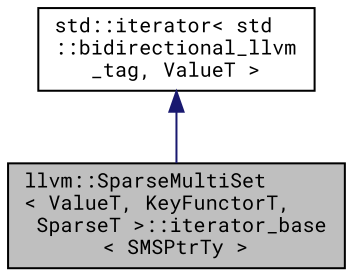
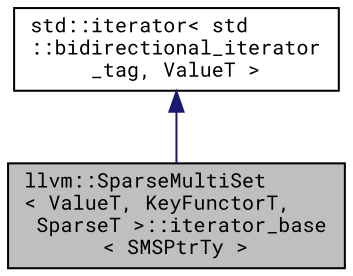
(176, 49) -> (176, 49)
